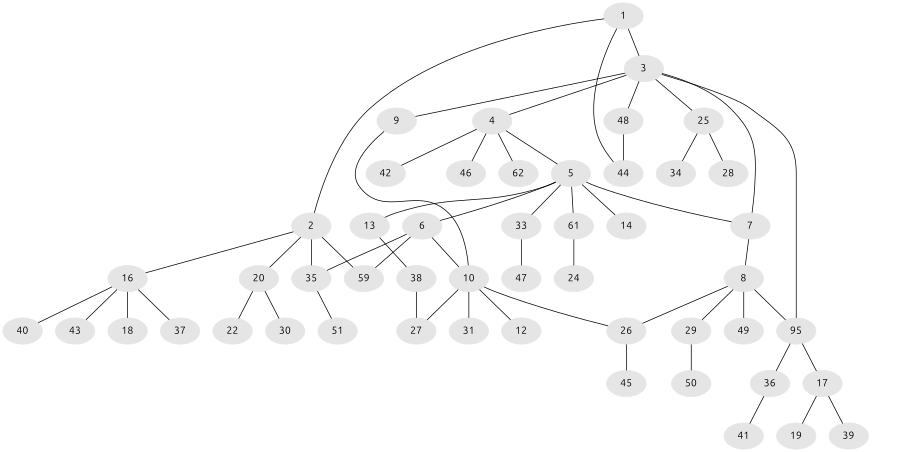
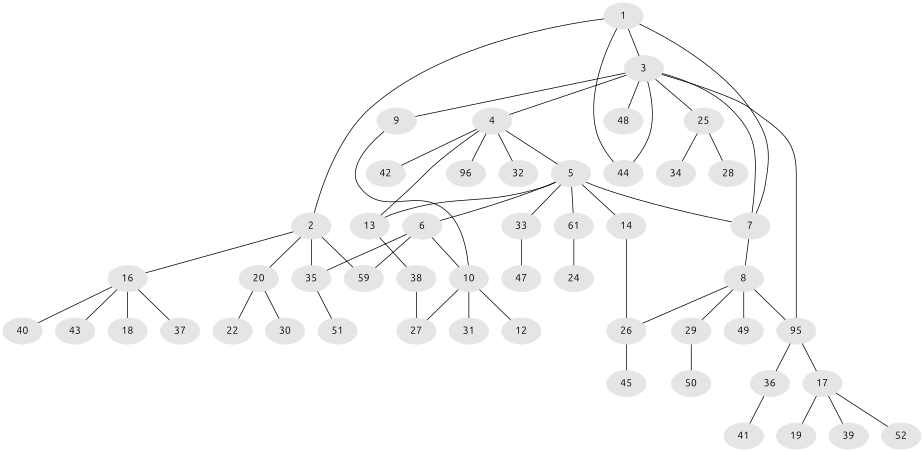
none -> (741, 97)
(623, 147) -> (652, 124)
none -> (428, 171)
(466, 174) -> (466, 174)
(518, 174) -> (518, 174)
(545, 309) -> (626, 279)
none -> (901, 436)
